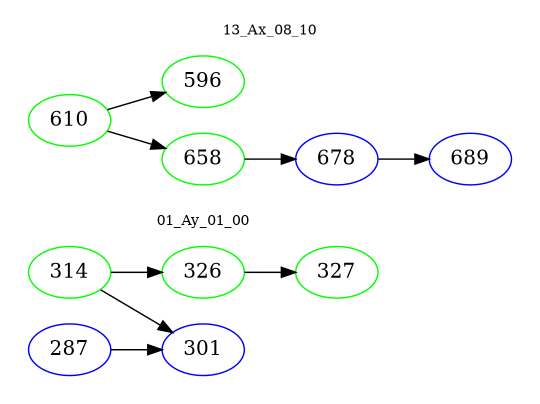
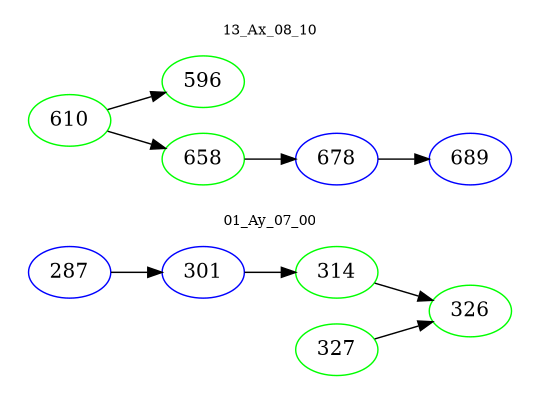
(203, 221) -> (270, 221)
(263, 272) -> (397, 332)
(130, 307) -> (263, 272)
